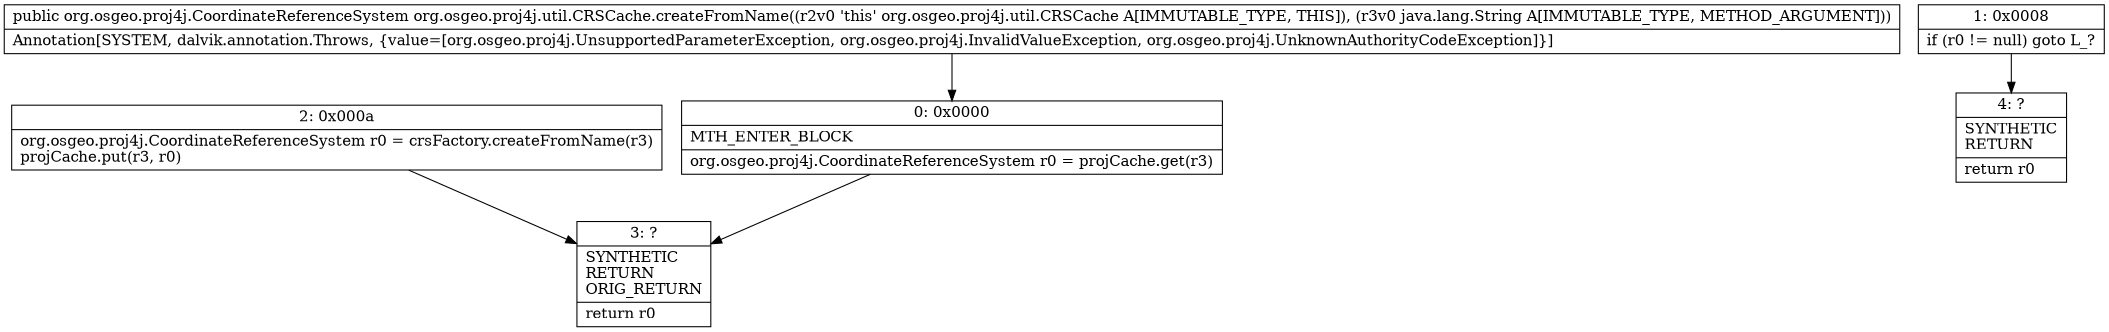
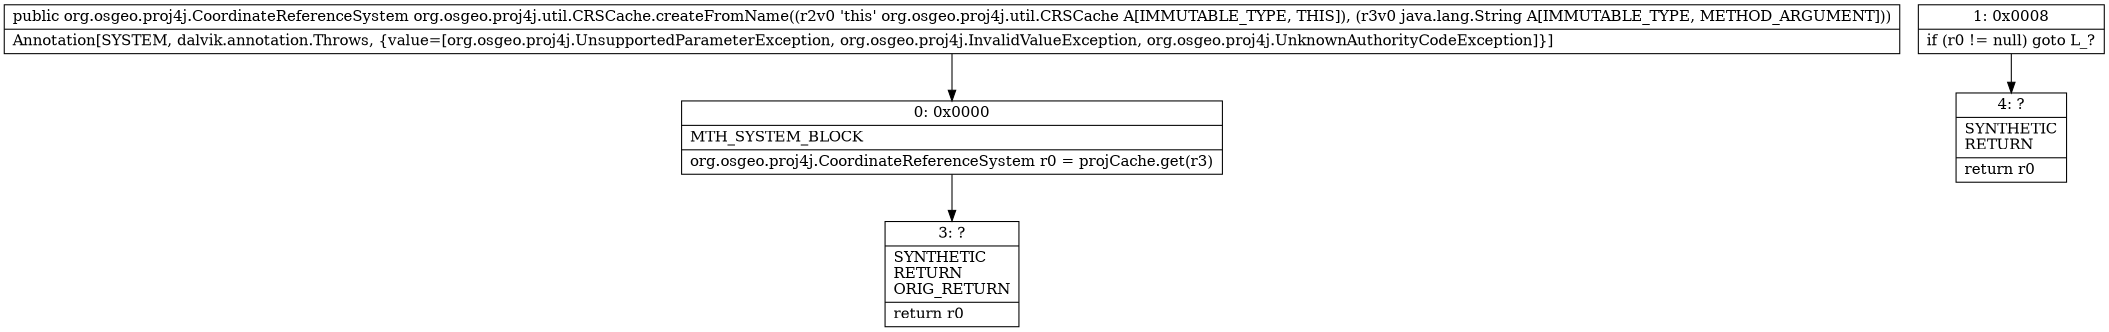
(772, 137) -> (777, 137)
(337, 138) -> none
